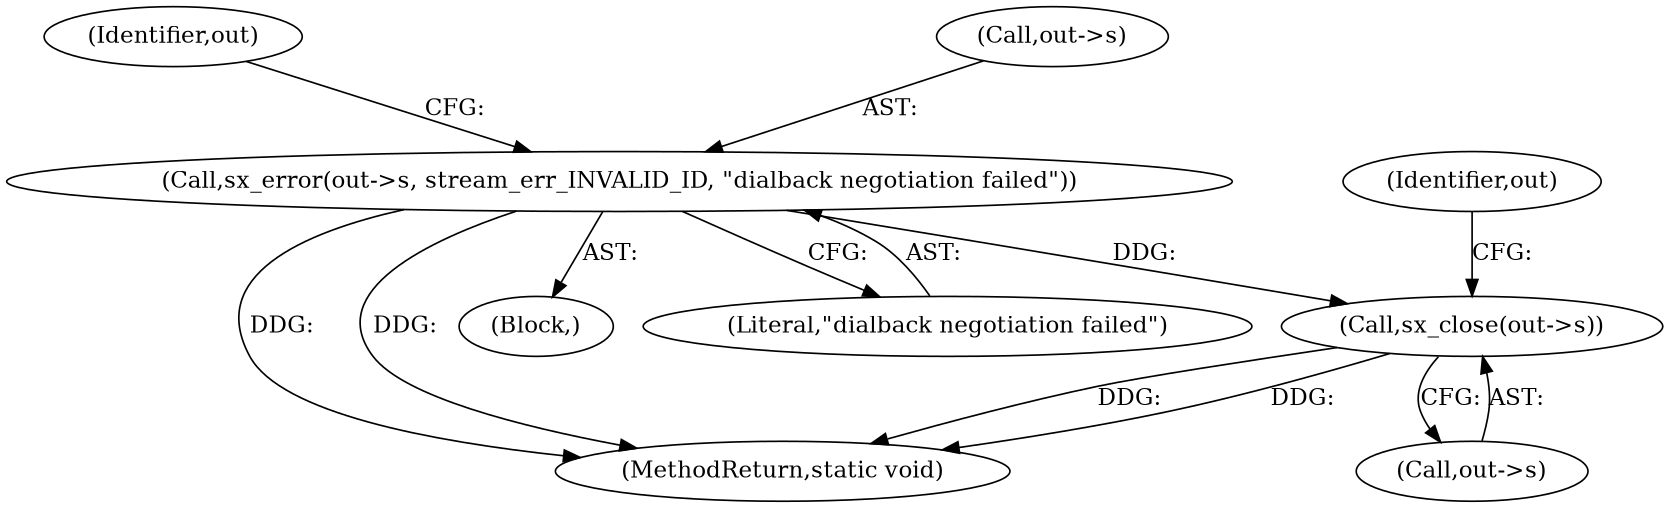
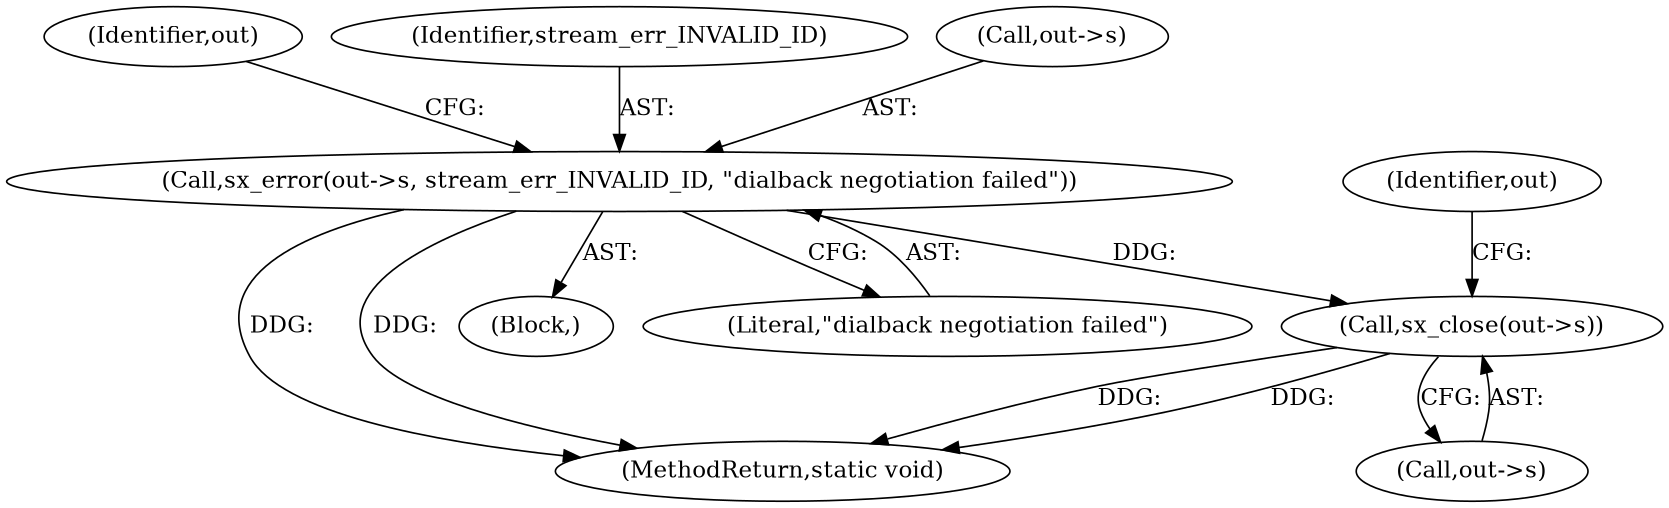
none -> (619, 37)
